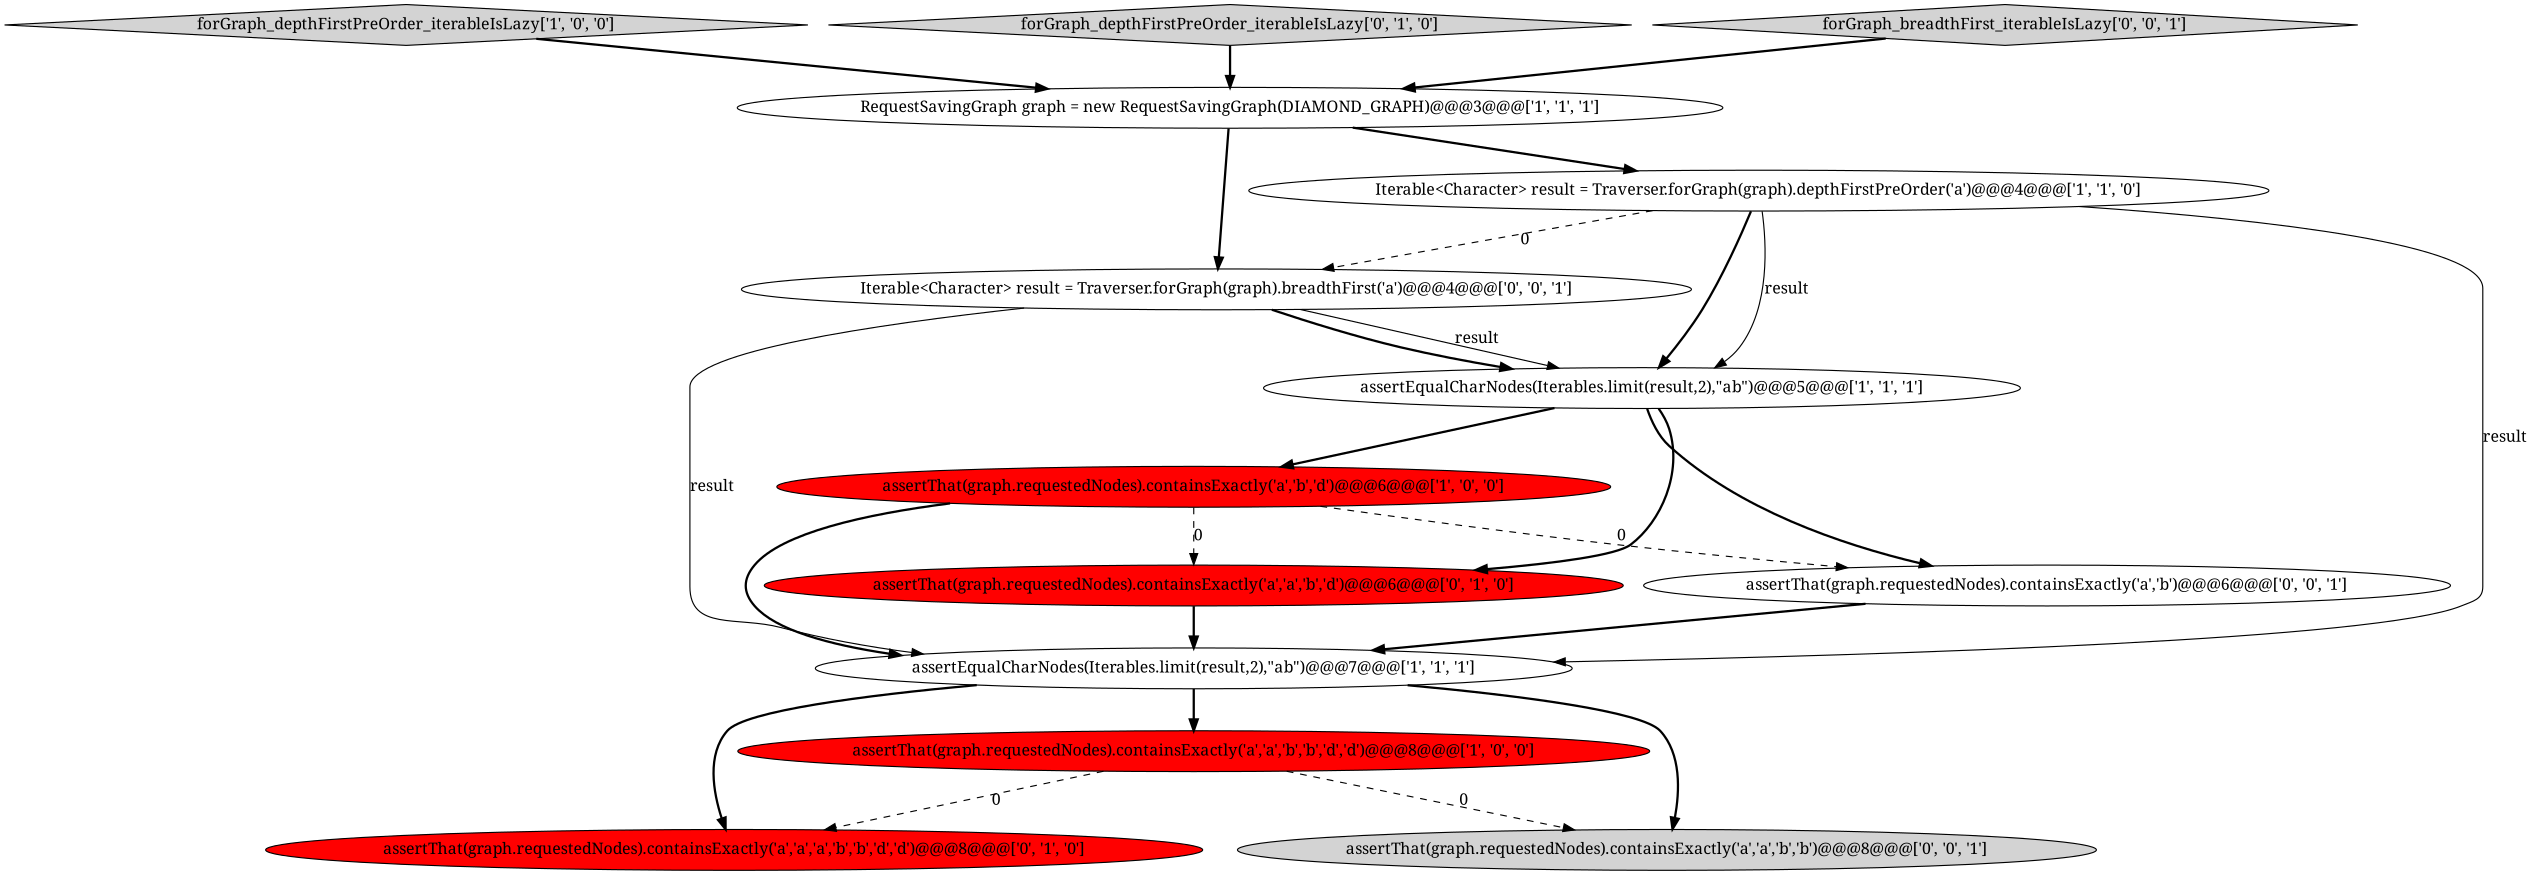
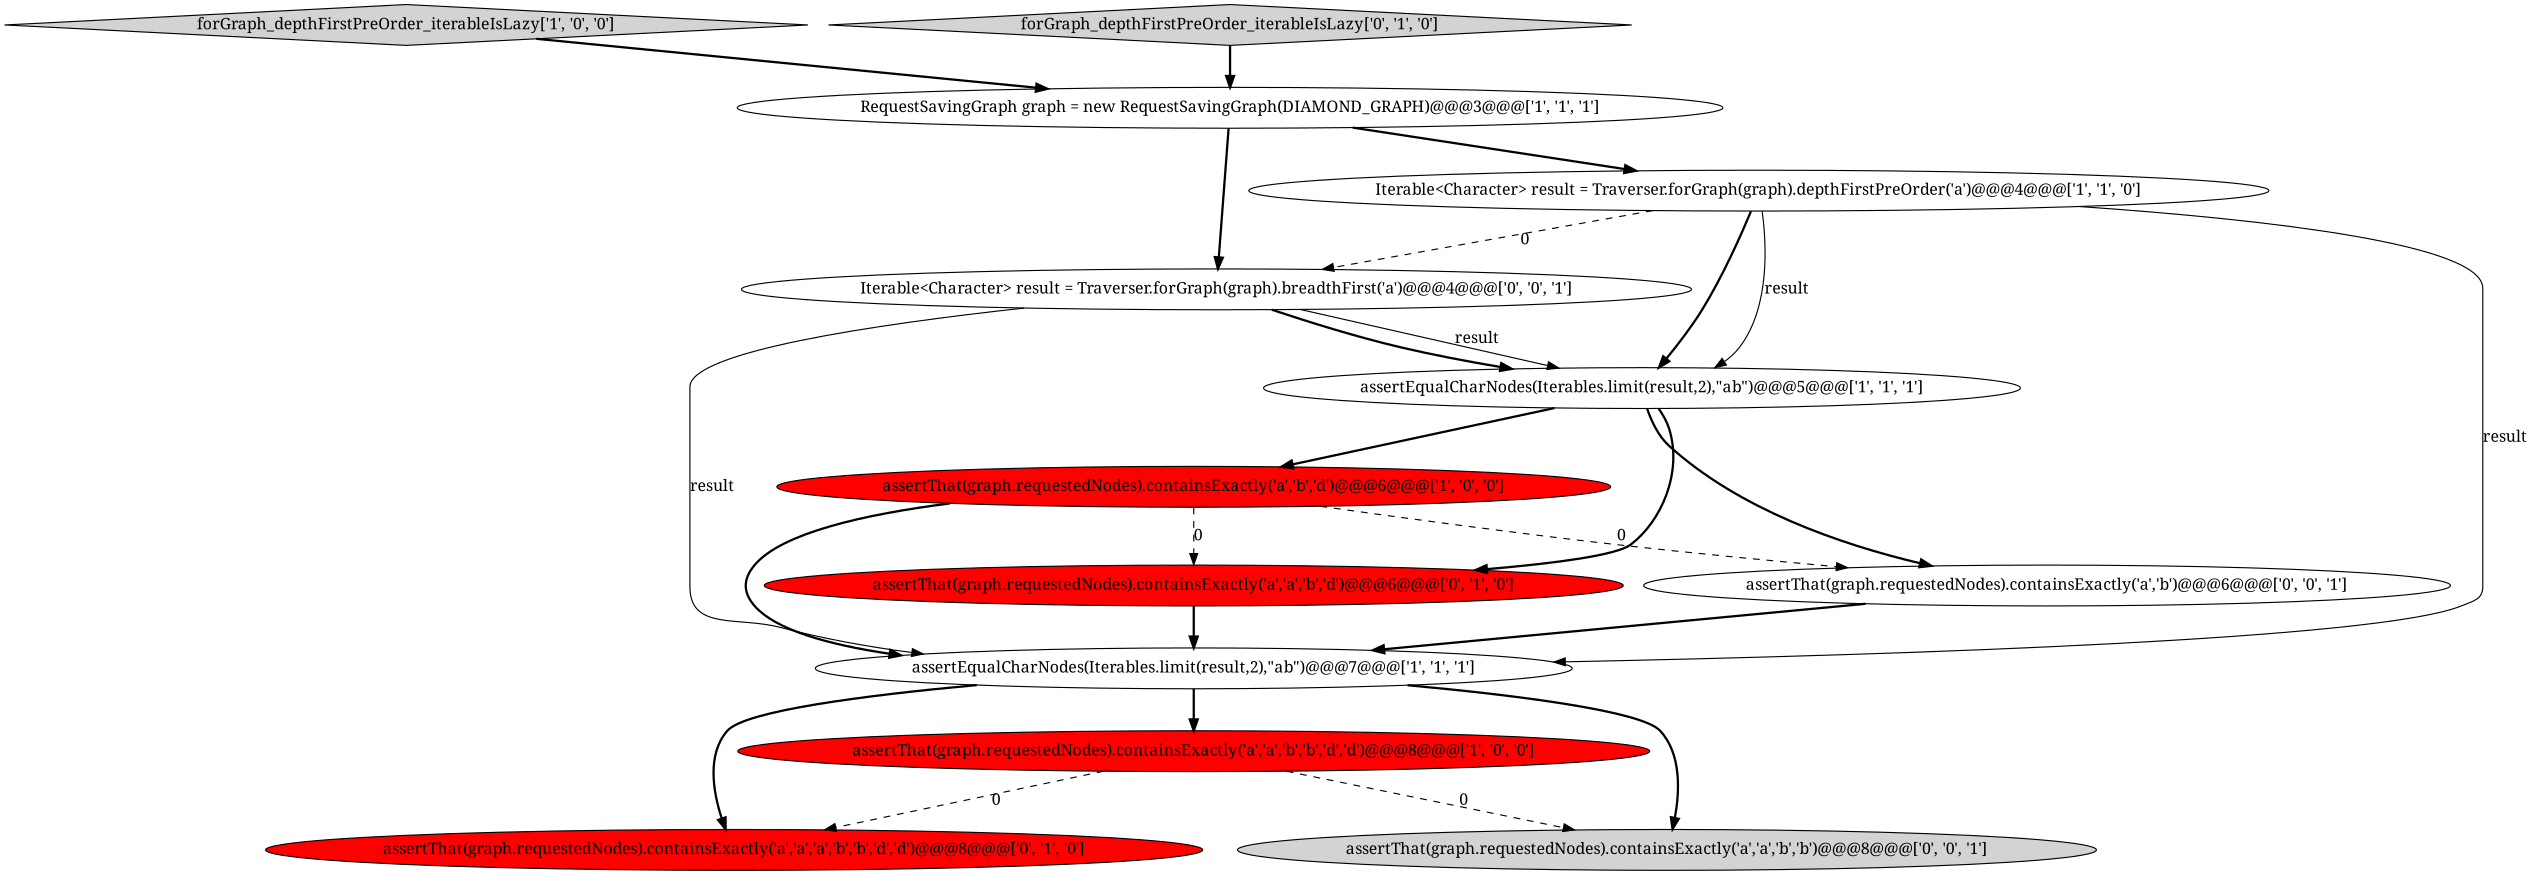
(2005, 25) -> none
